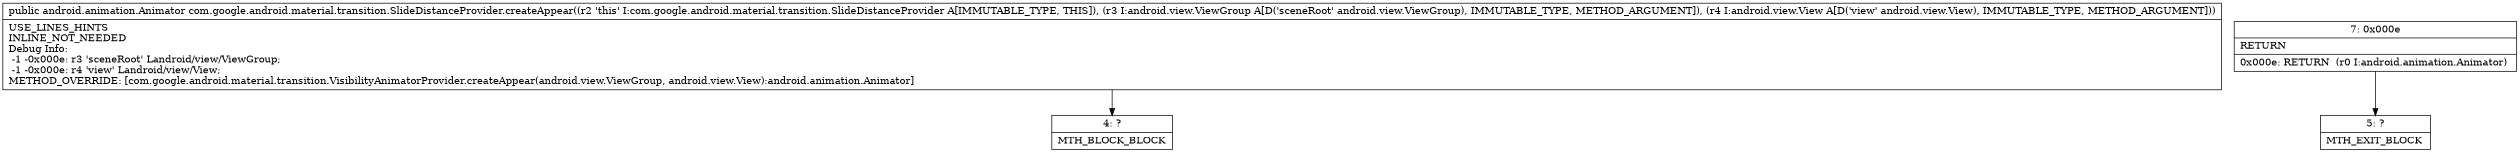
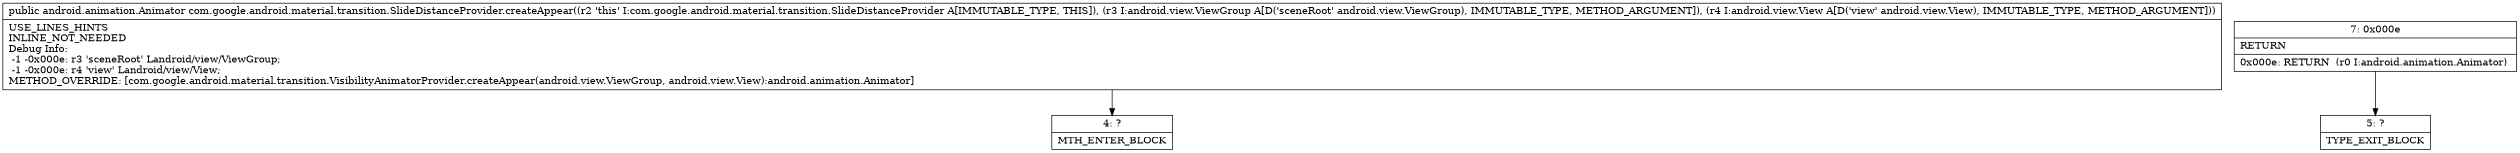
(1112, 141) -> (1112, 141)
(2374, 141) -> (2375, 141)
